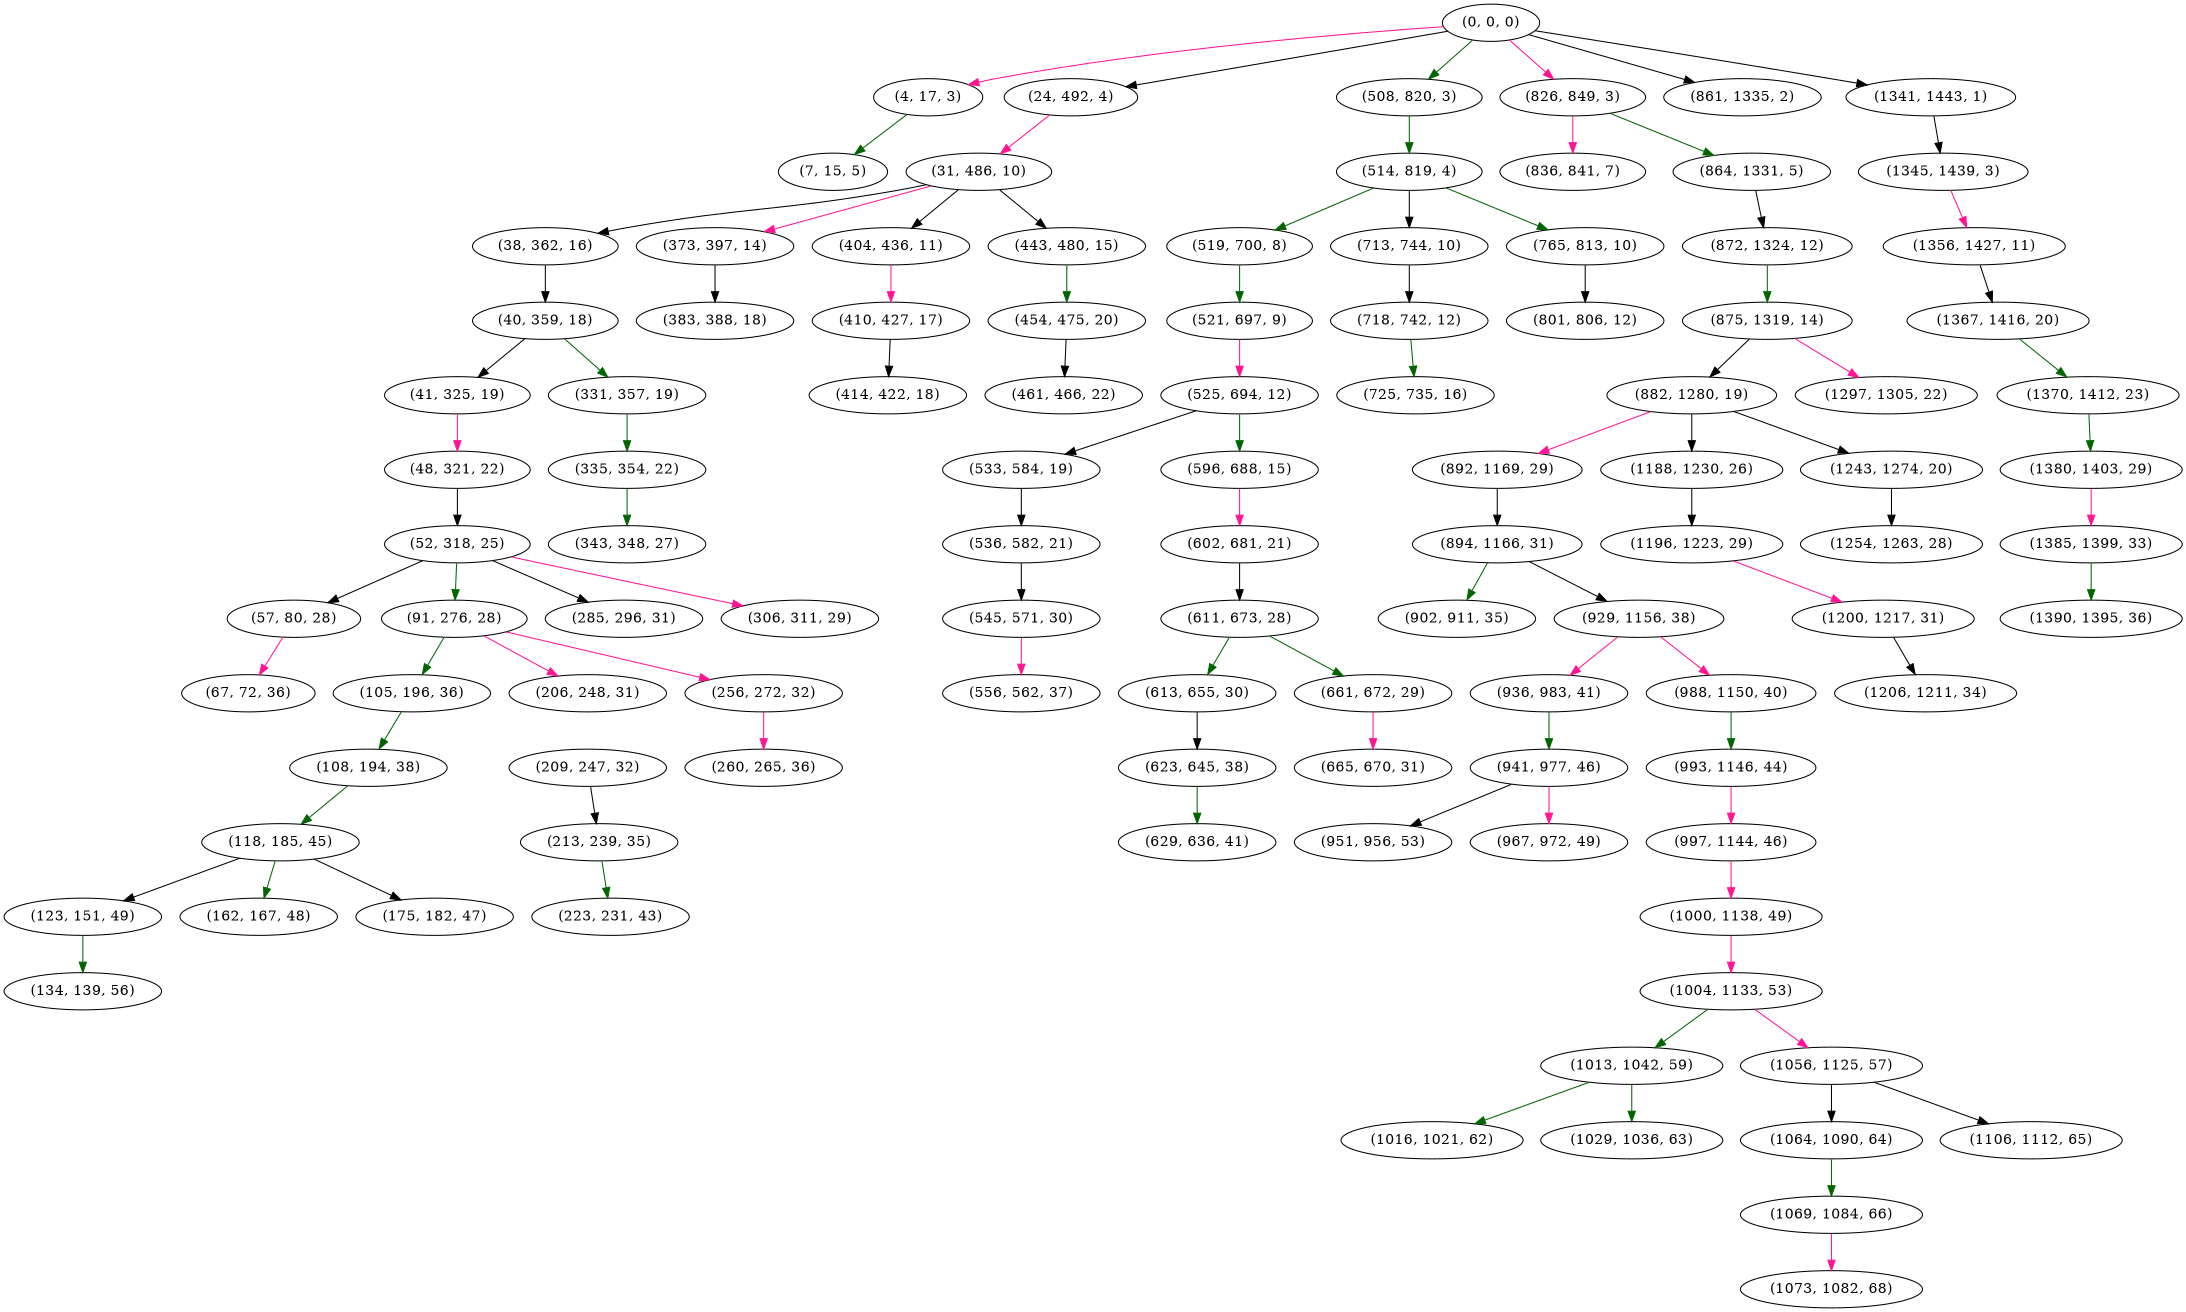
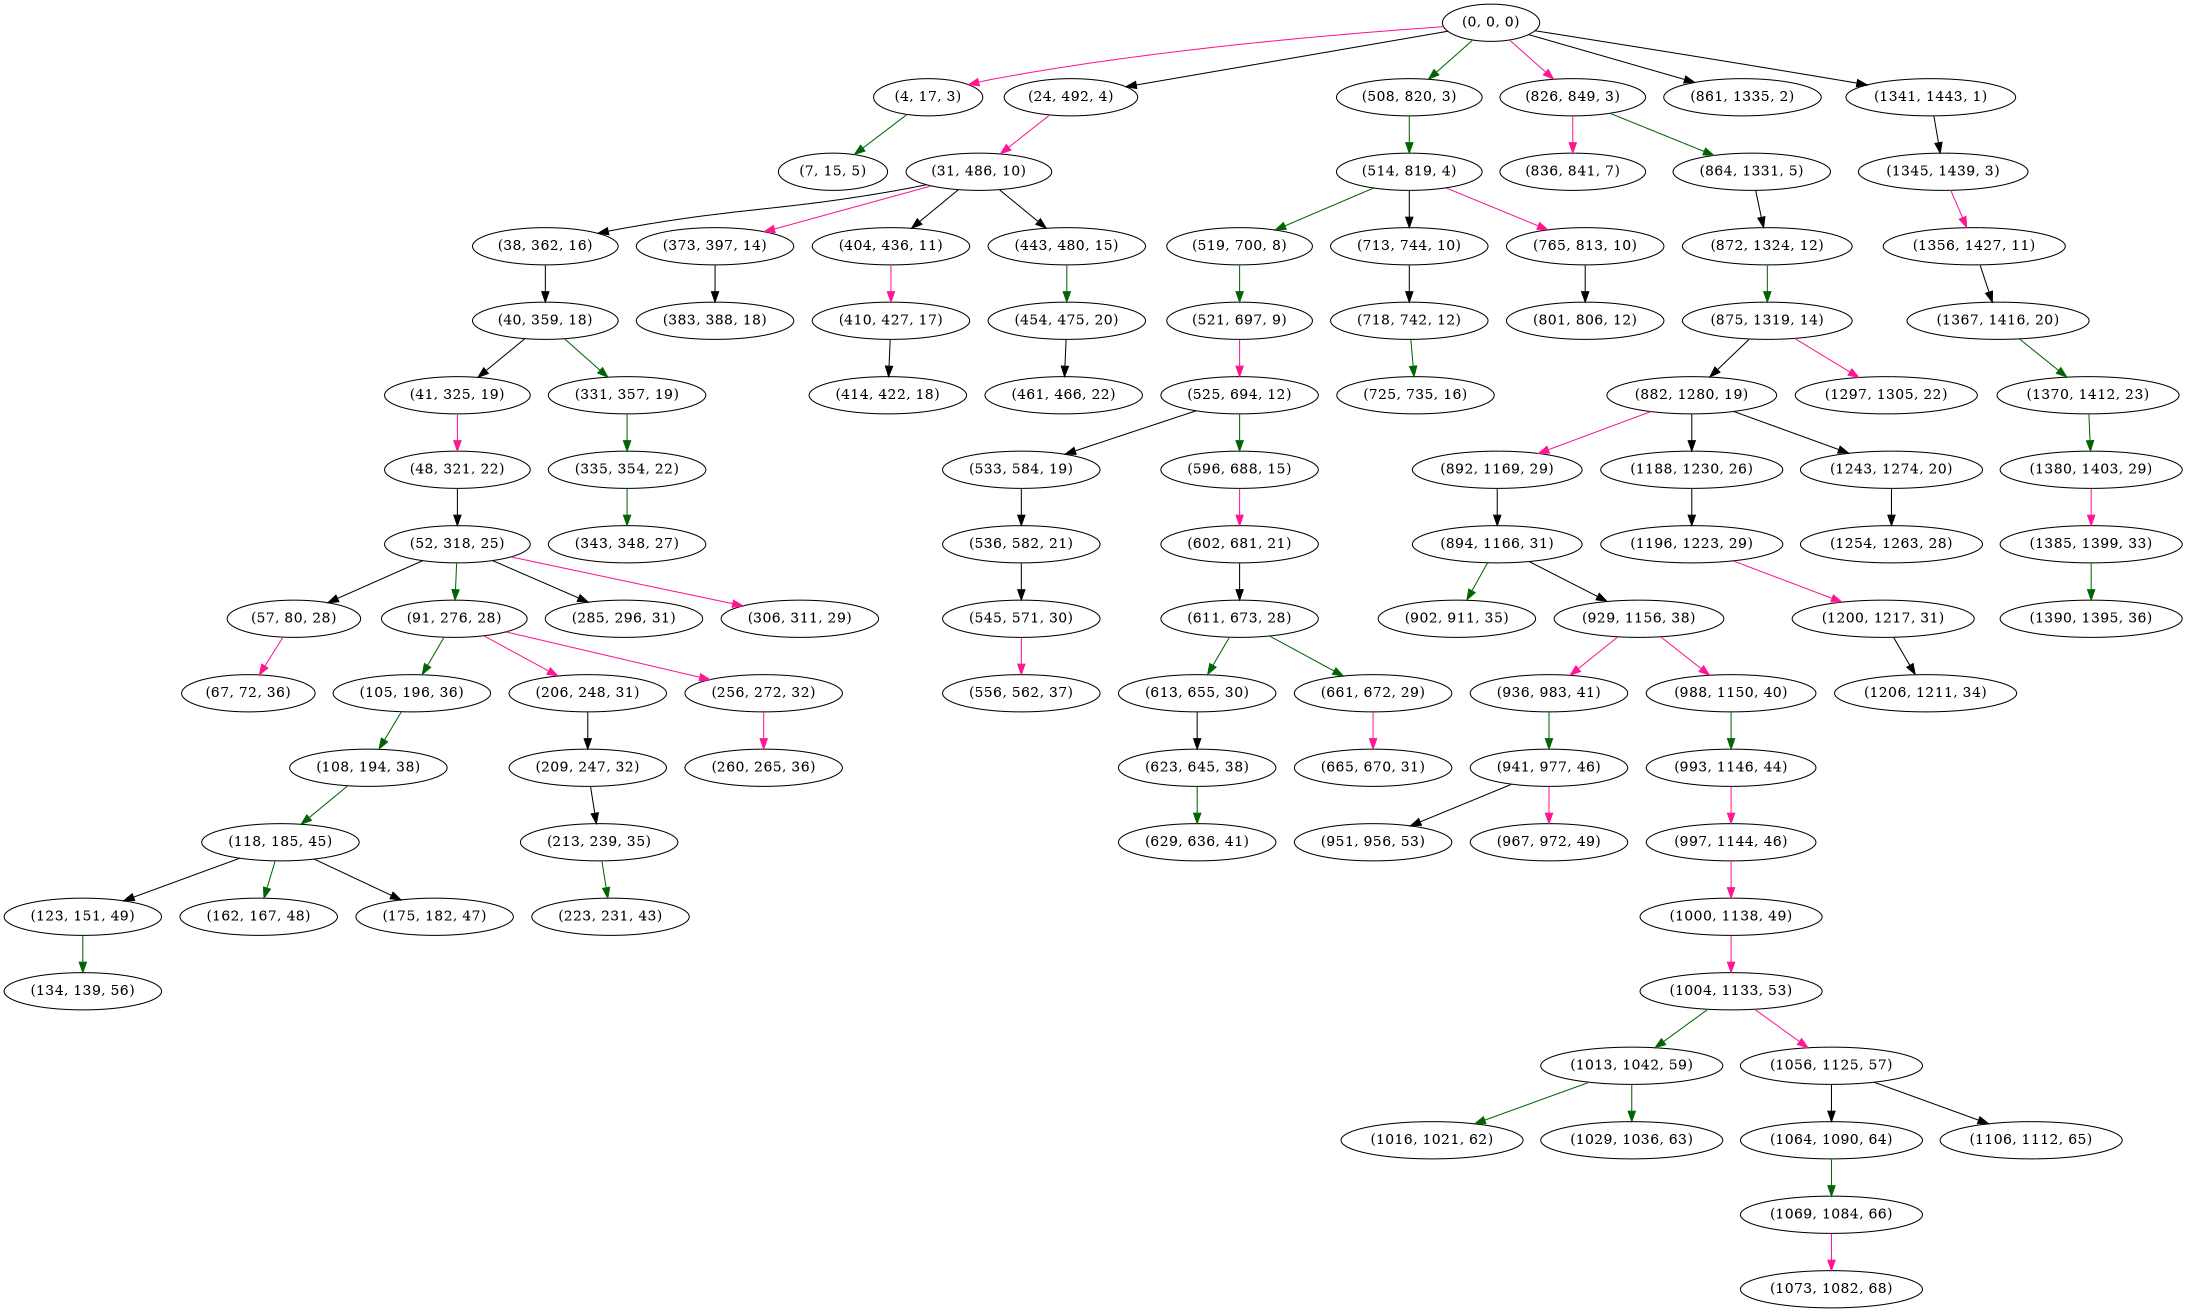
(1492, 207) -> (1492, 207)
none -> (588, 725)
